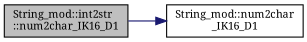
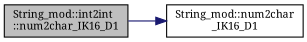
(66, 21) -> (66, 21)
